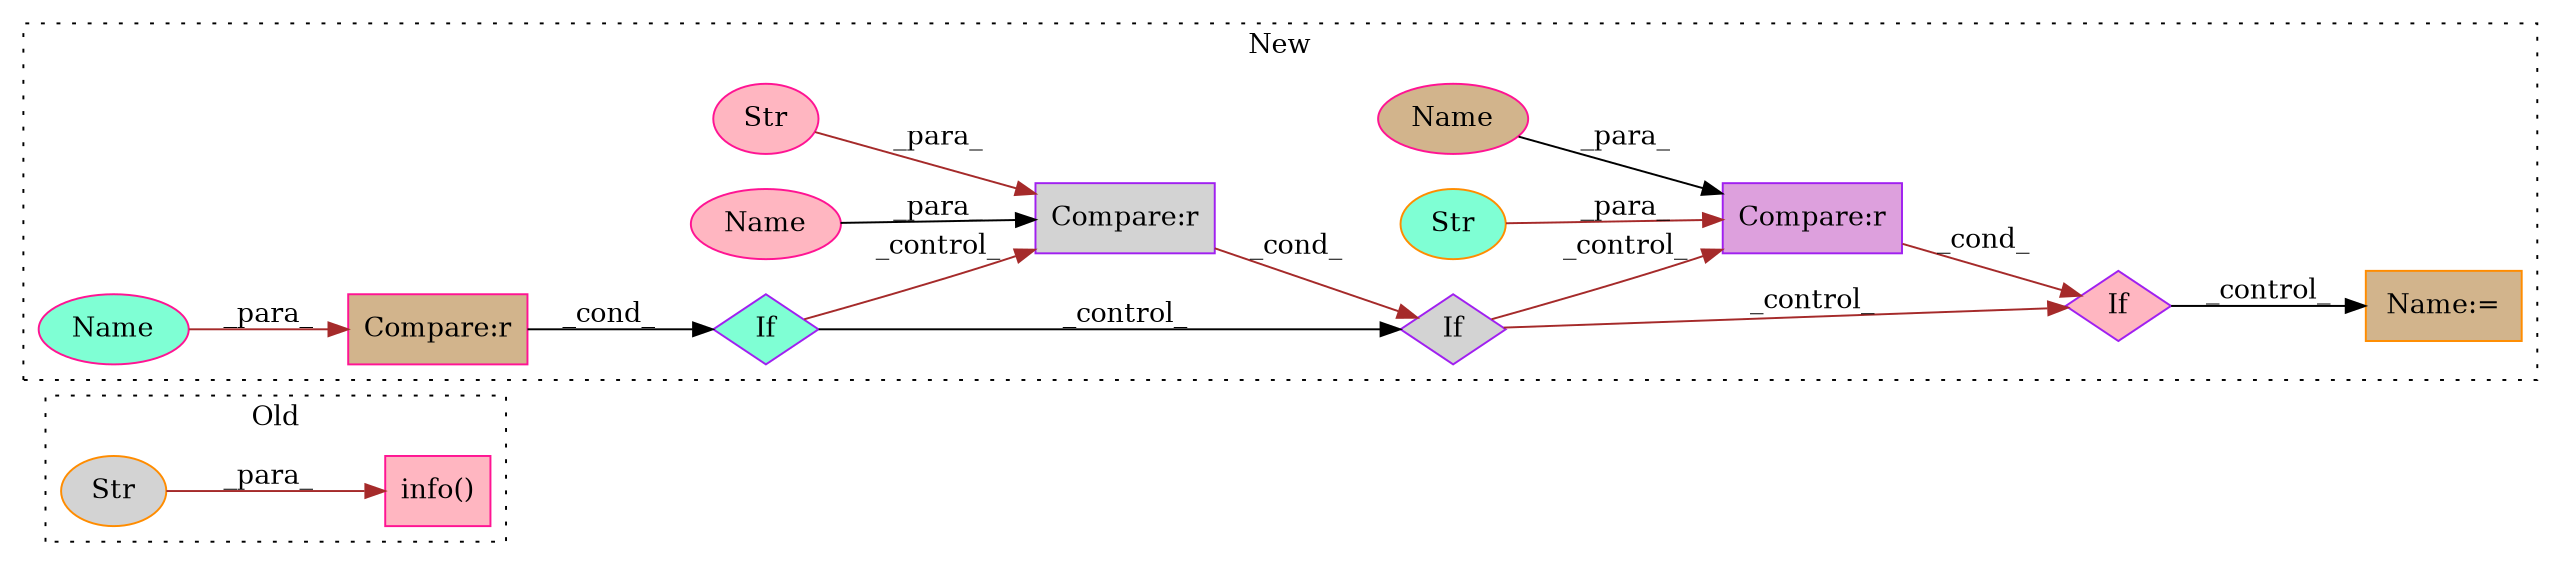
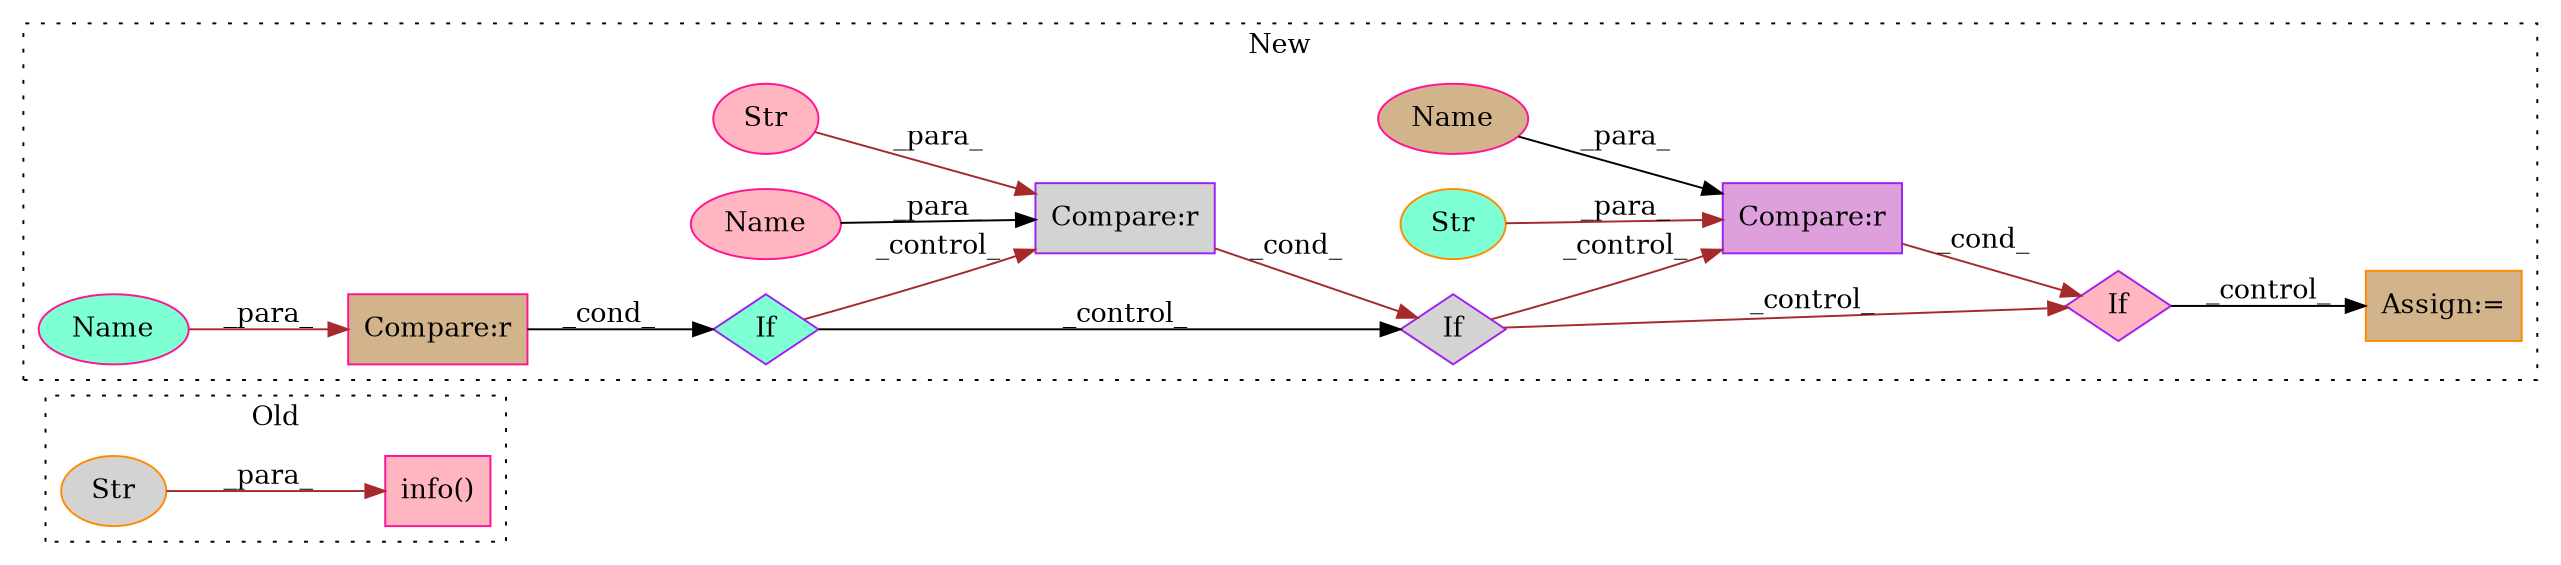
(2444, 306) -> (2444, 306)
